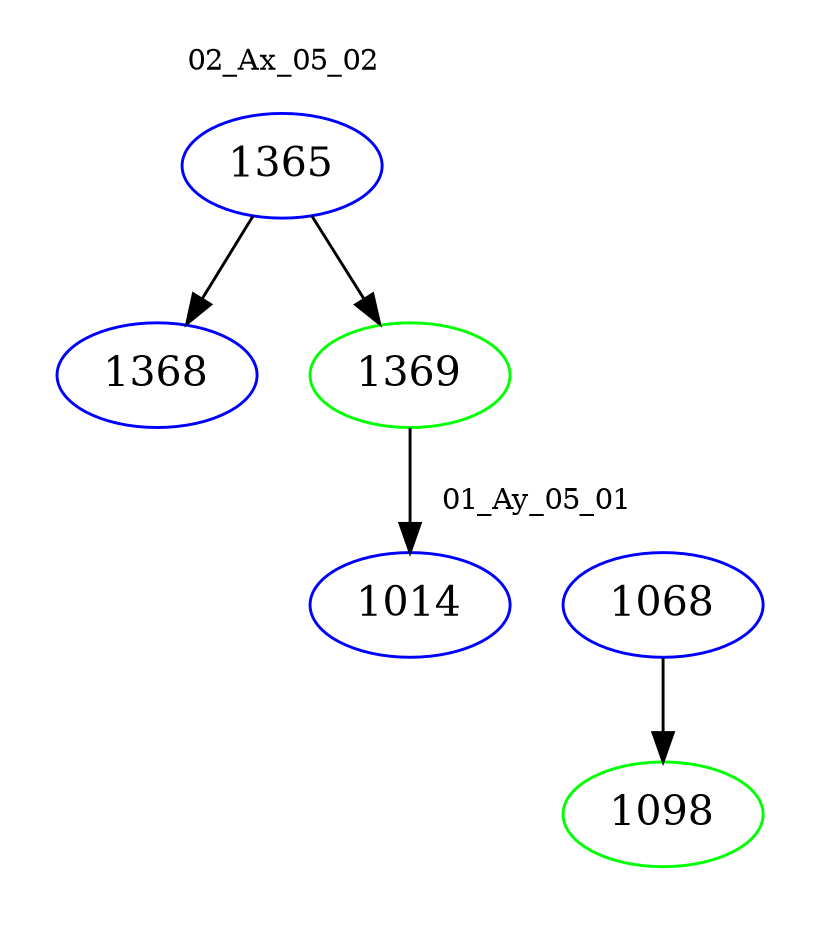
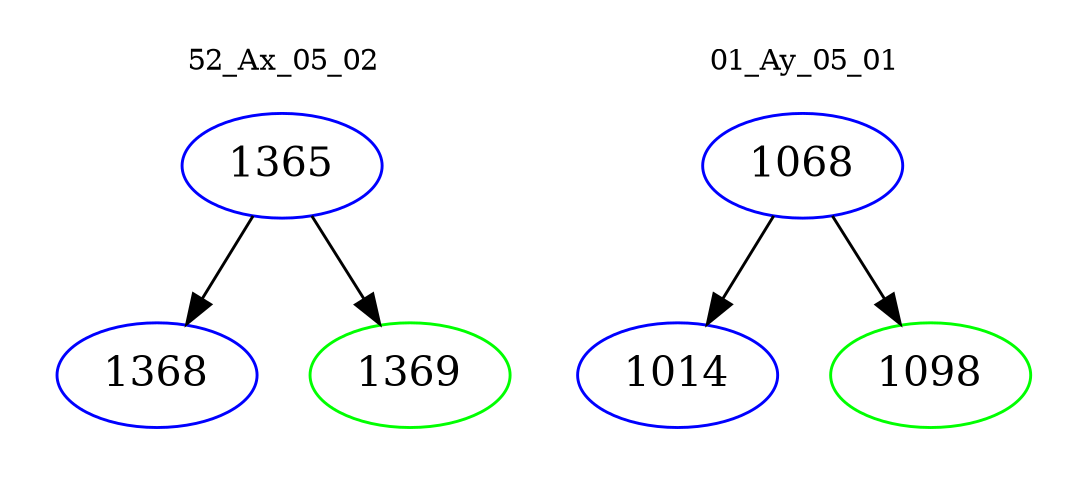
(284, 63) -> (284, 63)
(410, 492) -> (748, 257)
